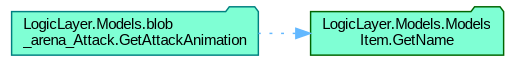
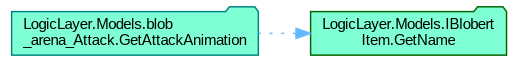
(407, 33) -> (409, 33)
